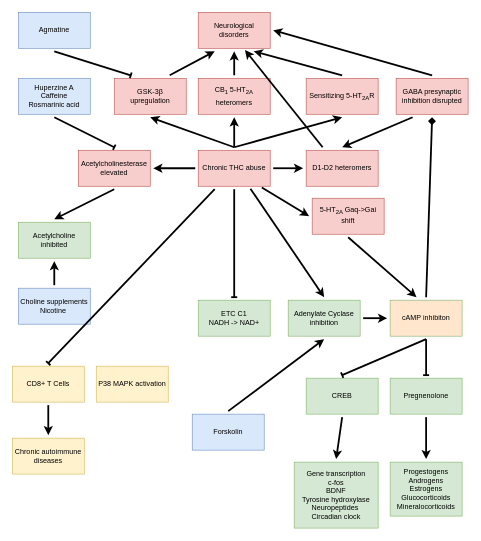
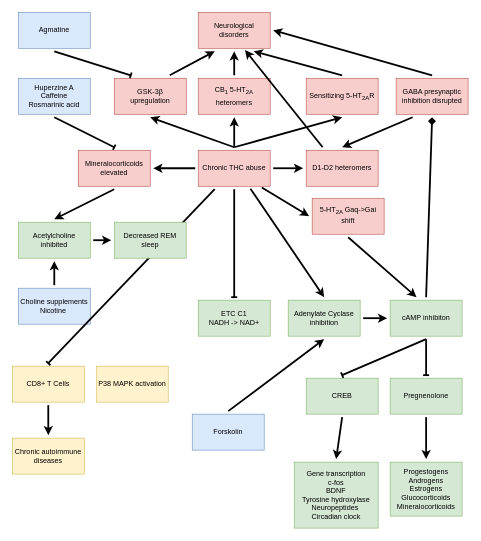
(114, 168) -> (114, 168)
none -> (99, 240)
none -> (150, 240)
(426, 318) -> (426, 318)
